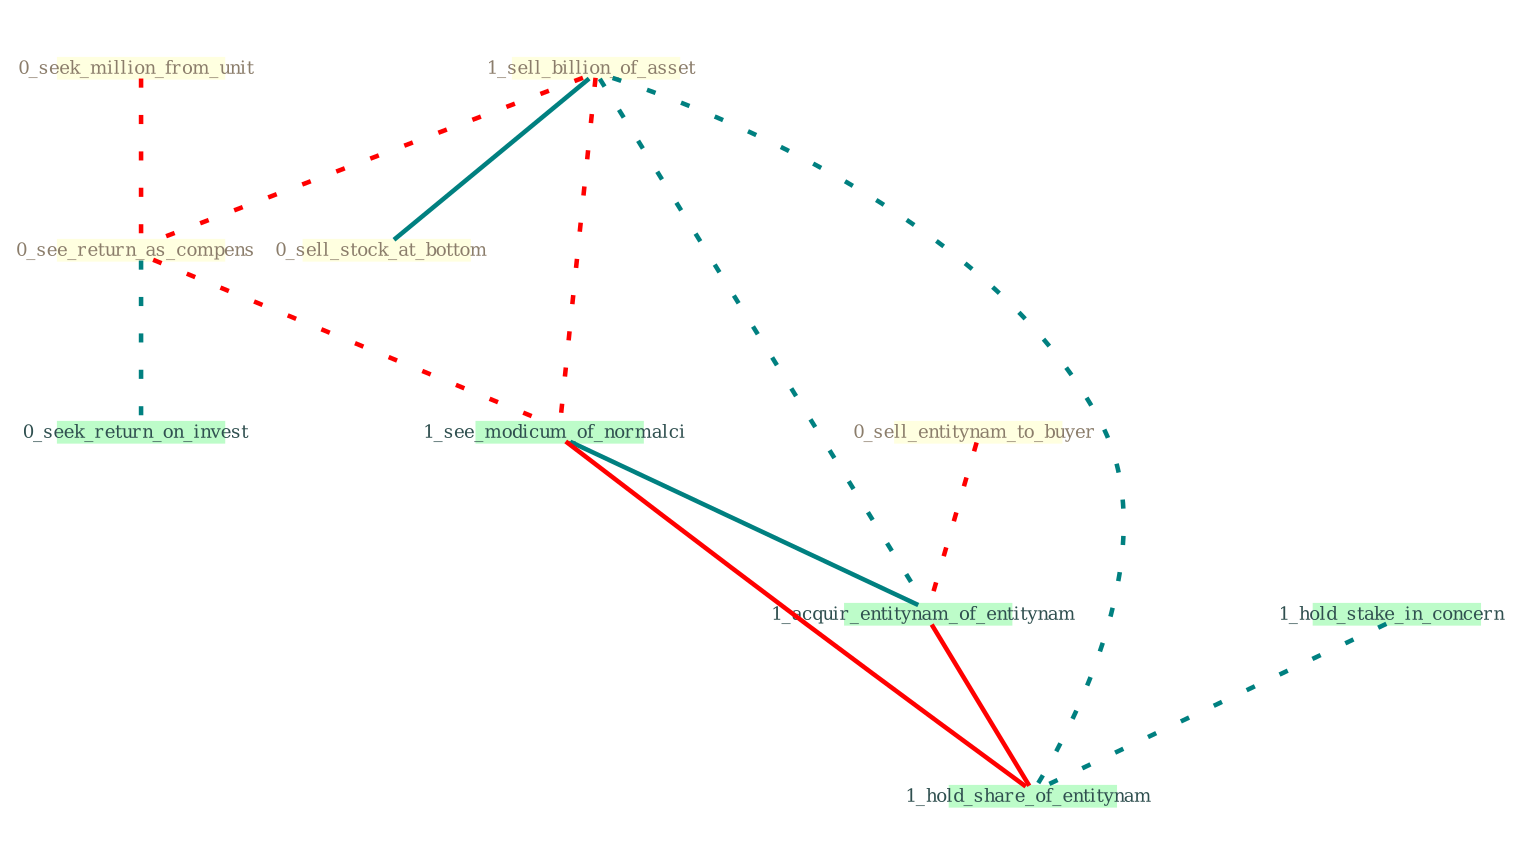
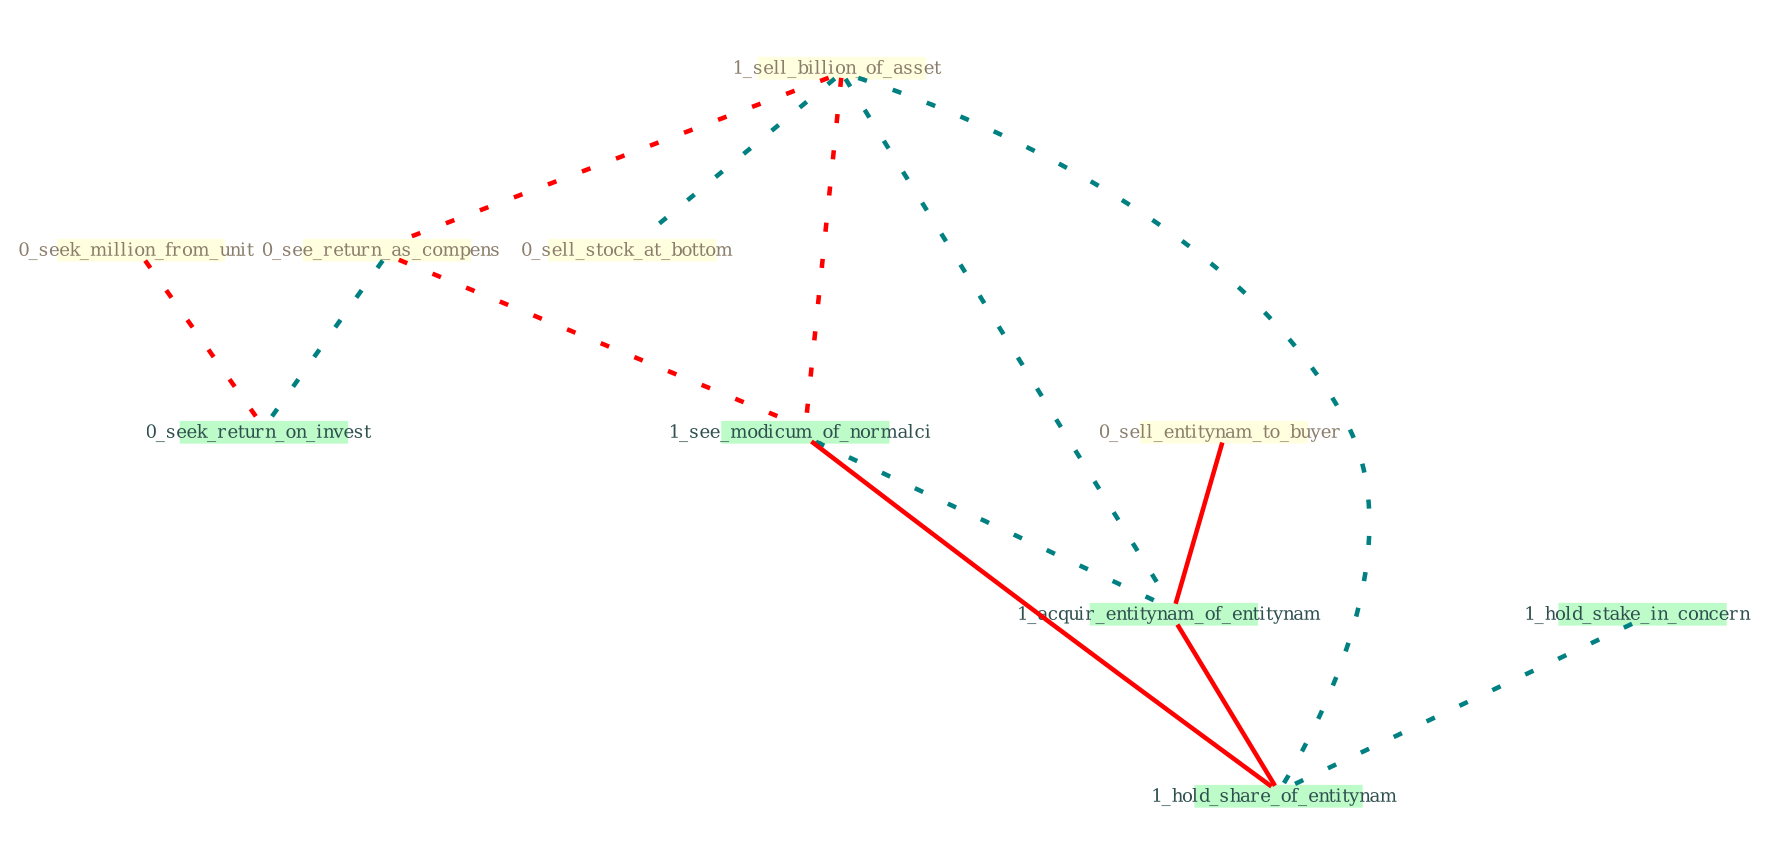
(141, 159) -> (202, 341)
(492, 159) -> (737, 159)
(744, 523) -> (990, 523)
(953, 523) -> (1199, 523)
